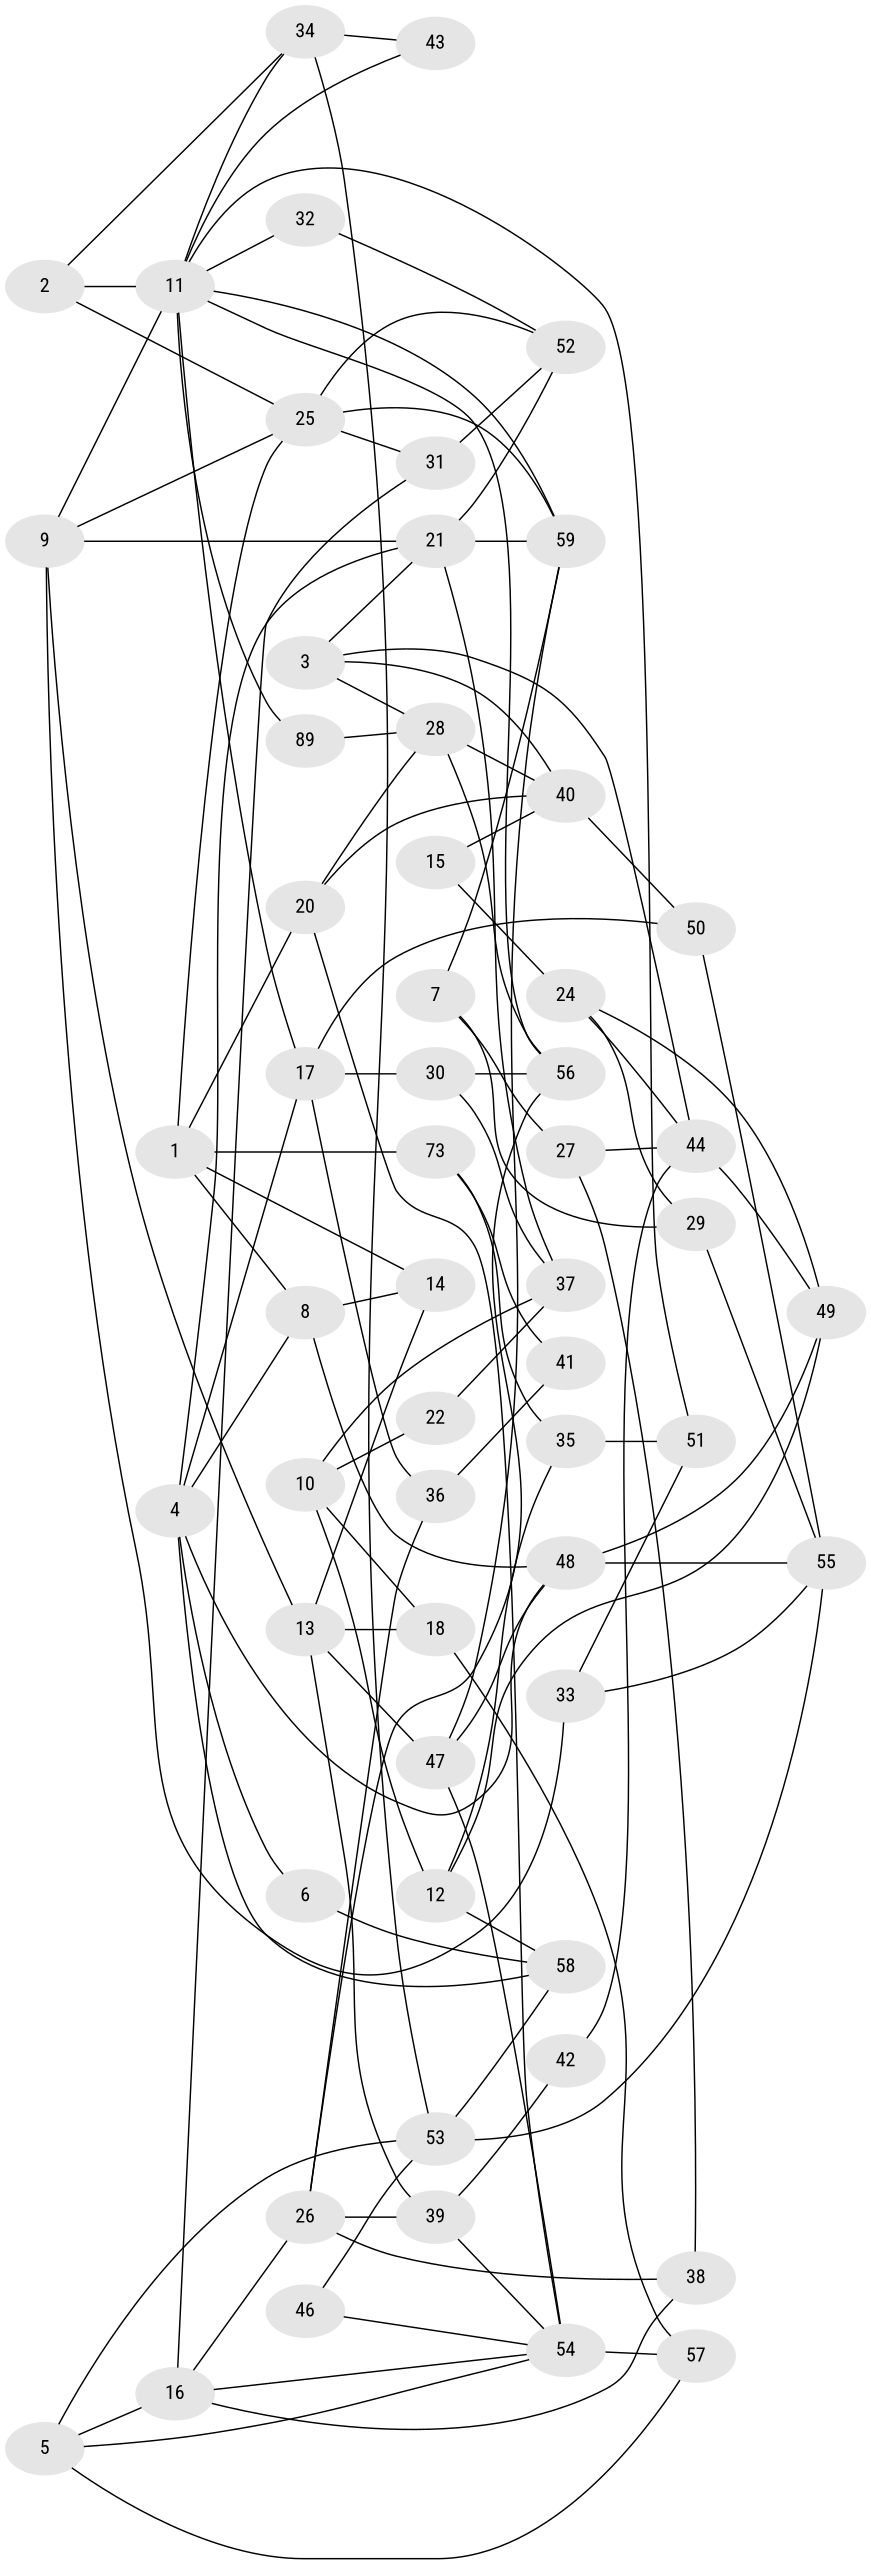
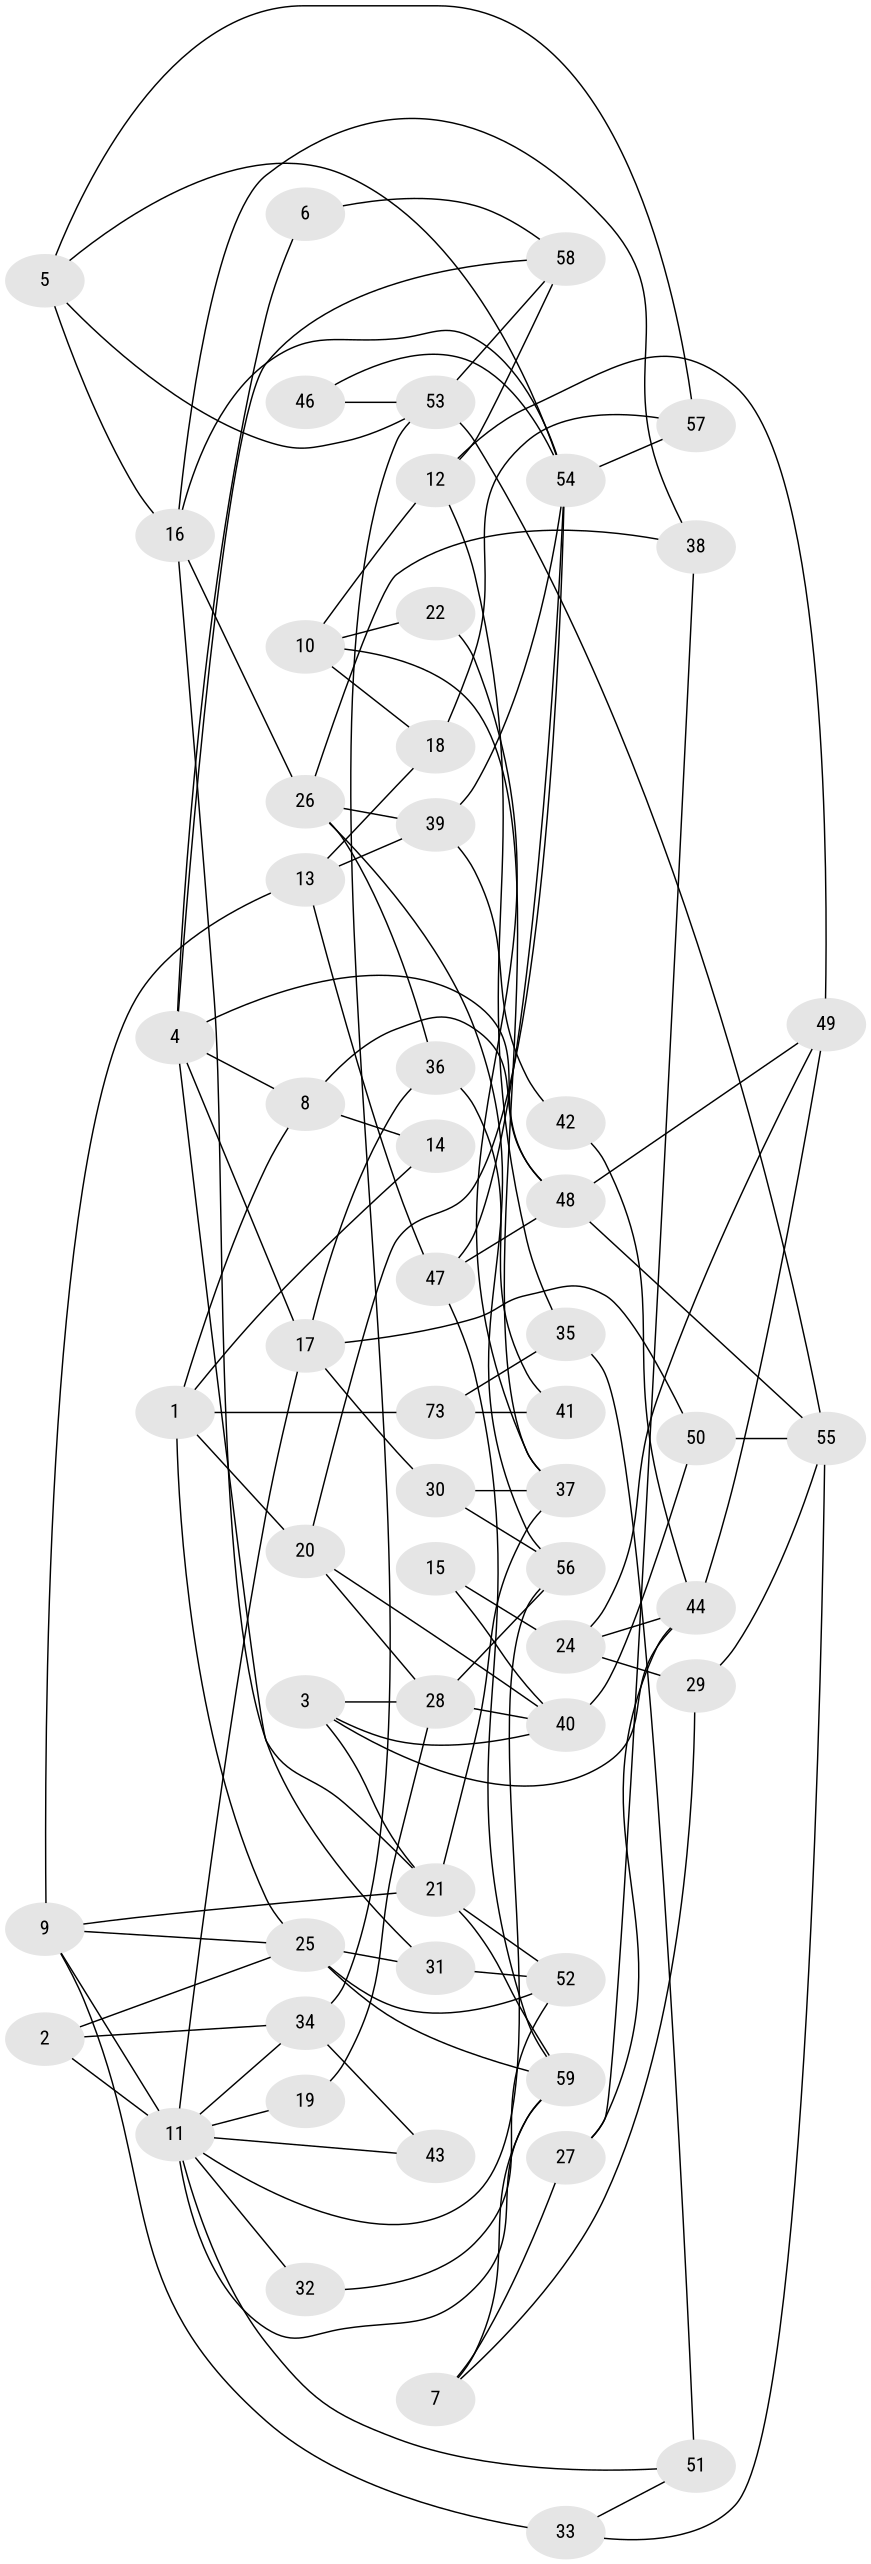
(305, 741) -> (305, 2101)
(355, 1494) -> none
